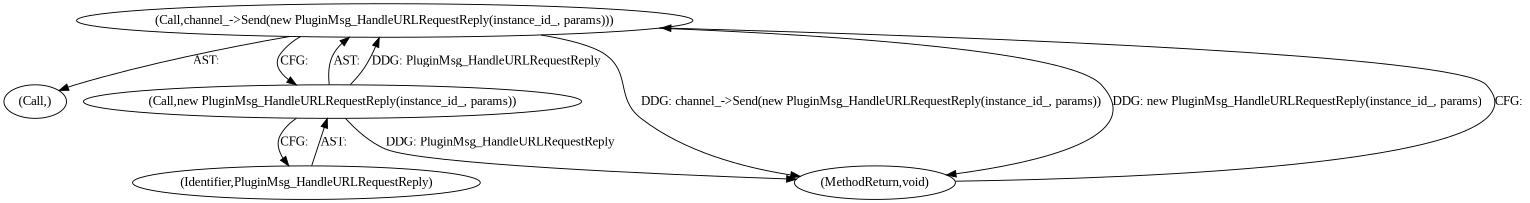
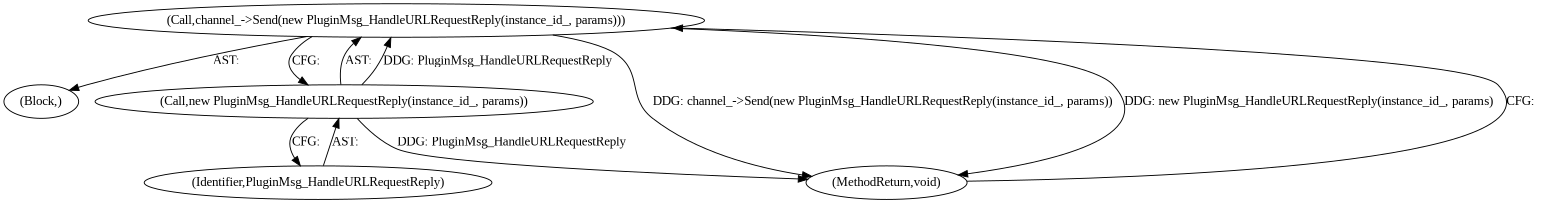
(35, 102) -> (41, 102)
